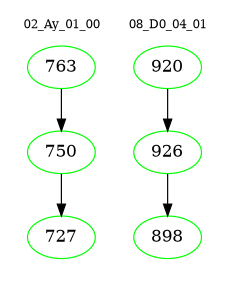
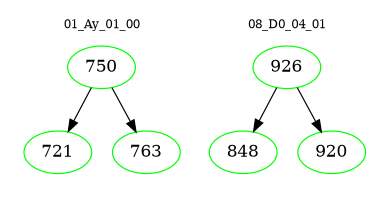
(62, 25) -> (102, 25)
(61, 104) -> (121, 105)
(168, 104) -> (306, 104)
(61, 237) -> (58, 152)
(168, 237) -> (243, 152)
